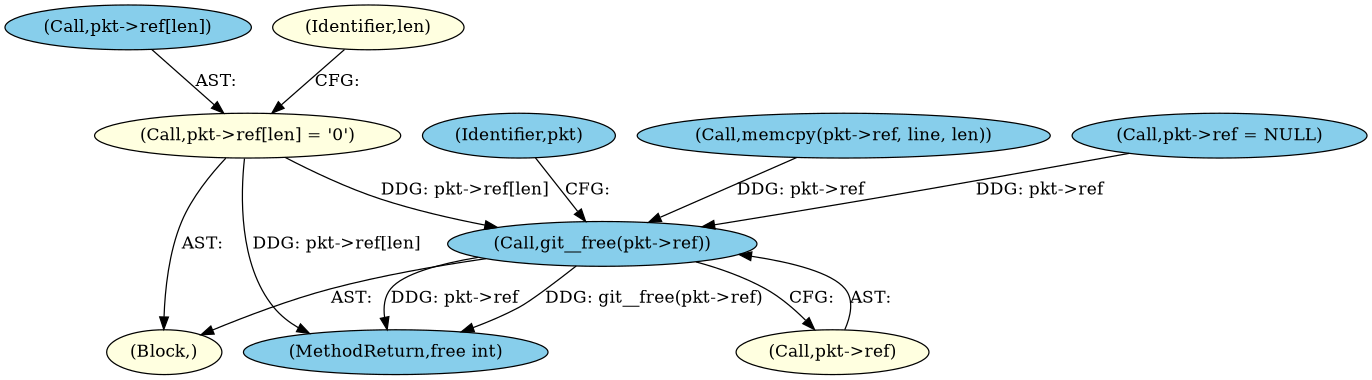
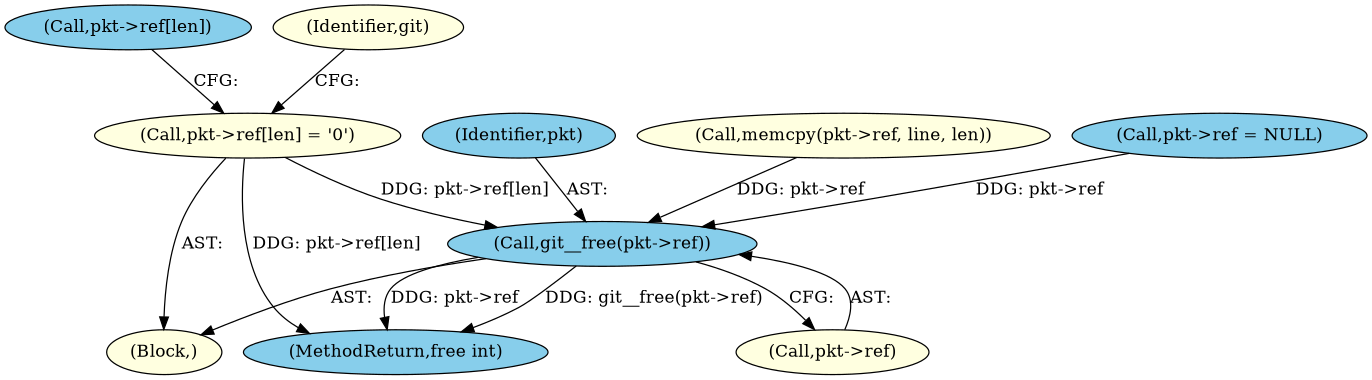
(368, 27) -> (368, 27)
(219, 82) -> (219, 82)
(844, 136) -> (844, 136)
(590, 190) -> (590, 190)
